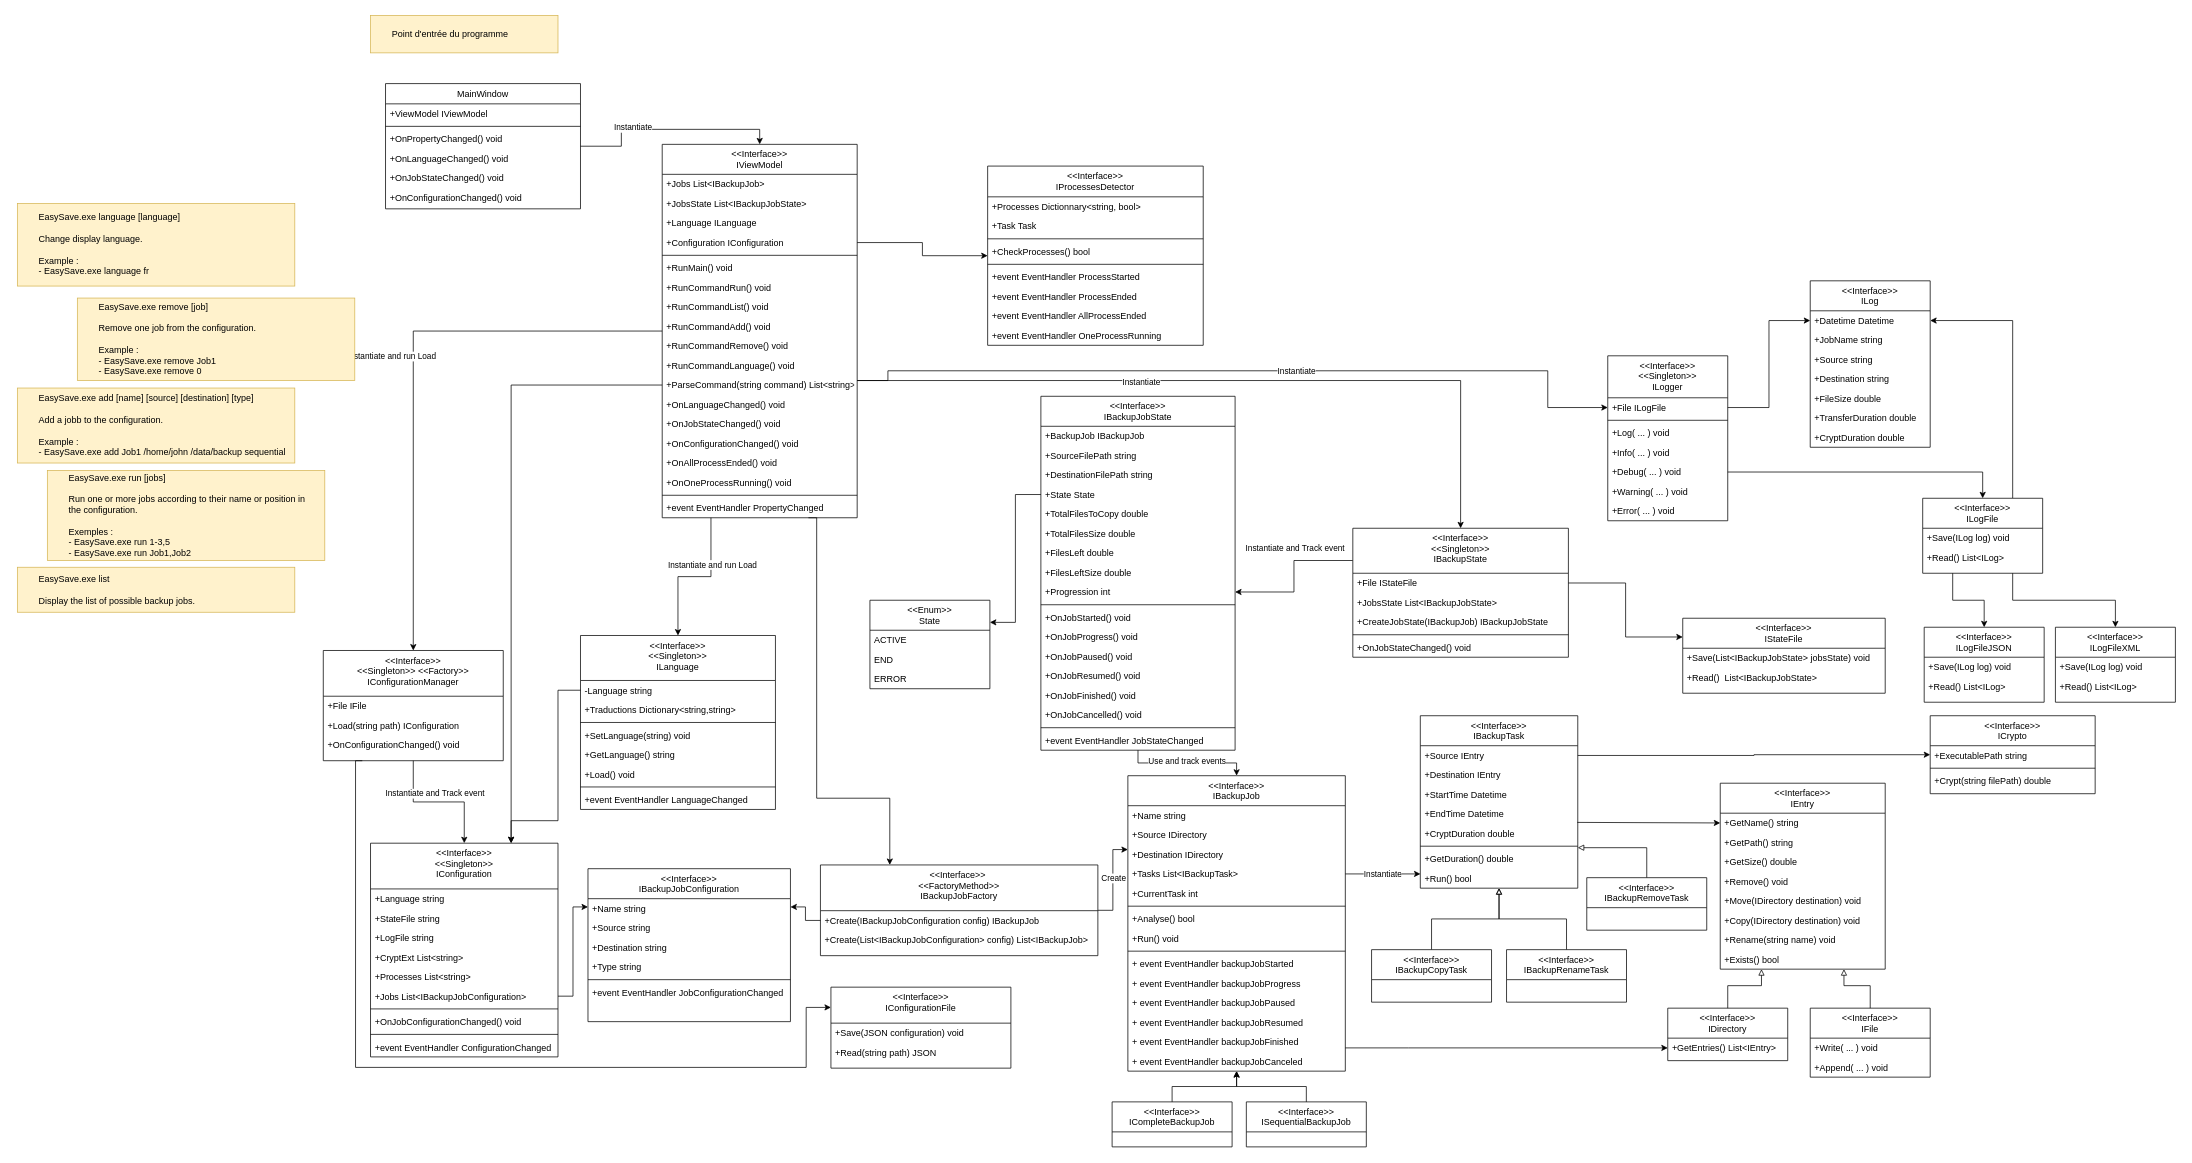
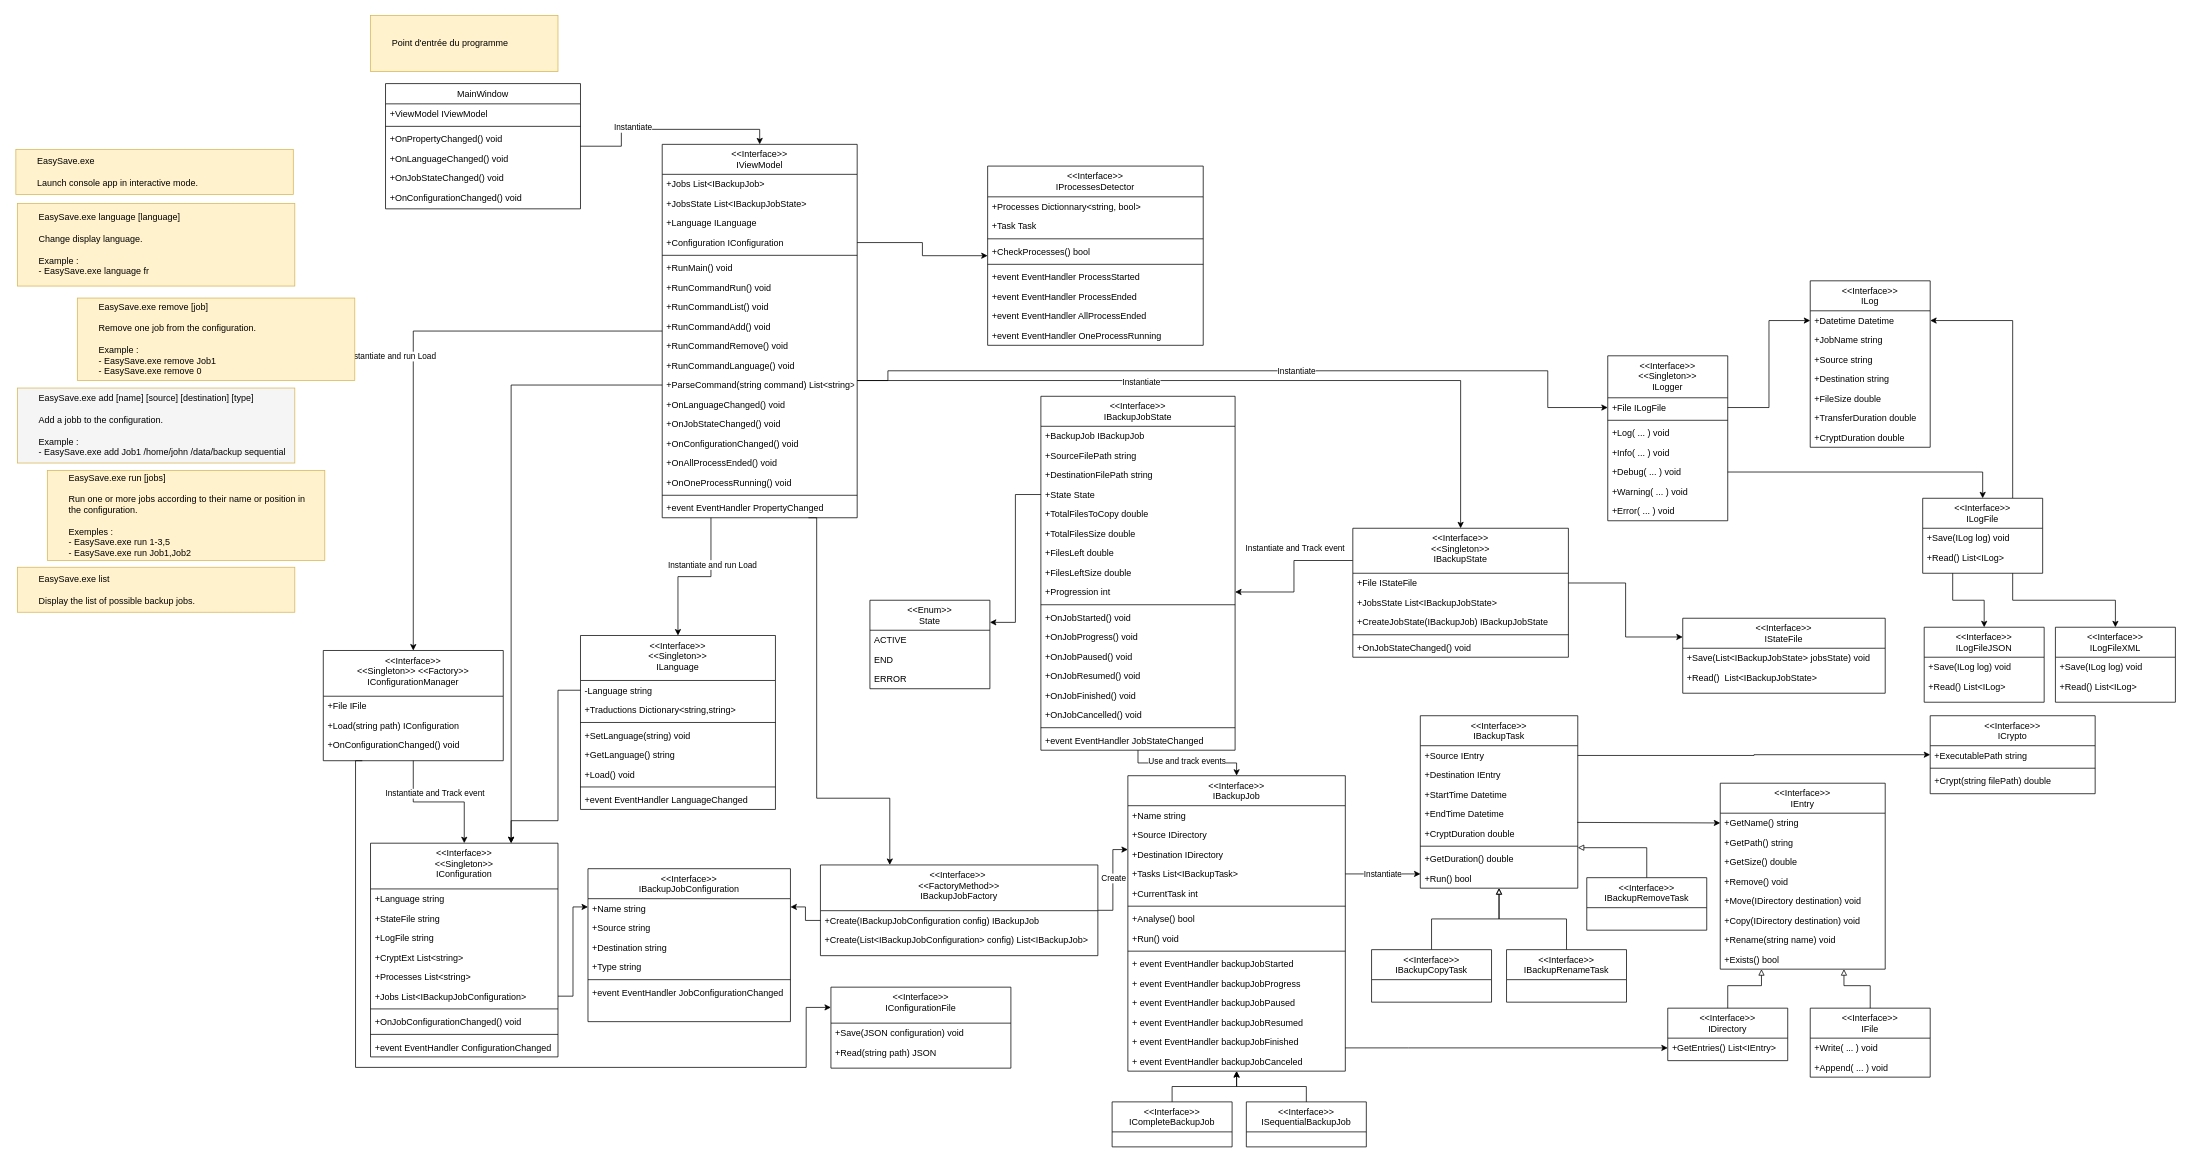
(464, 34) -> (464, 44)
none -> (154, 172)
(156, 426) -> (156, 426)
